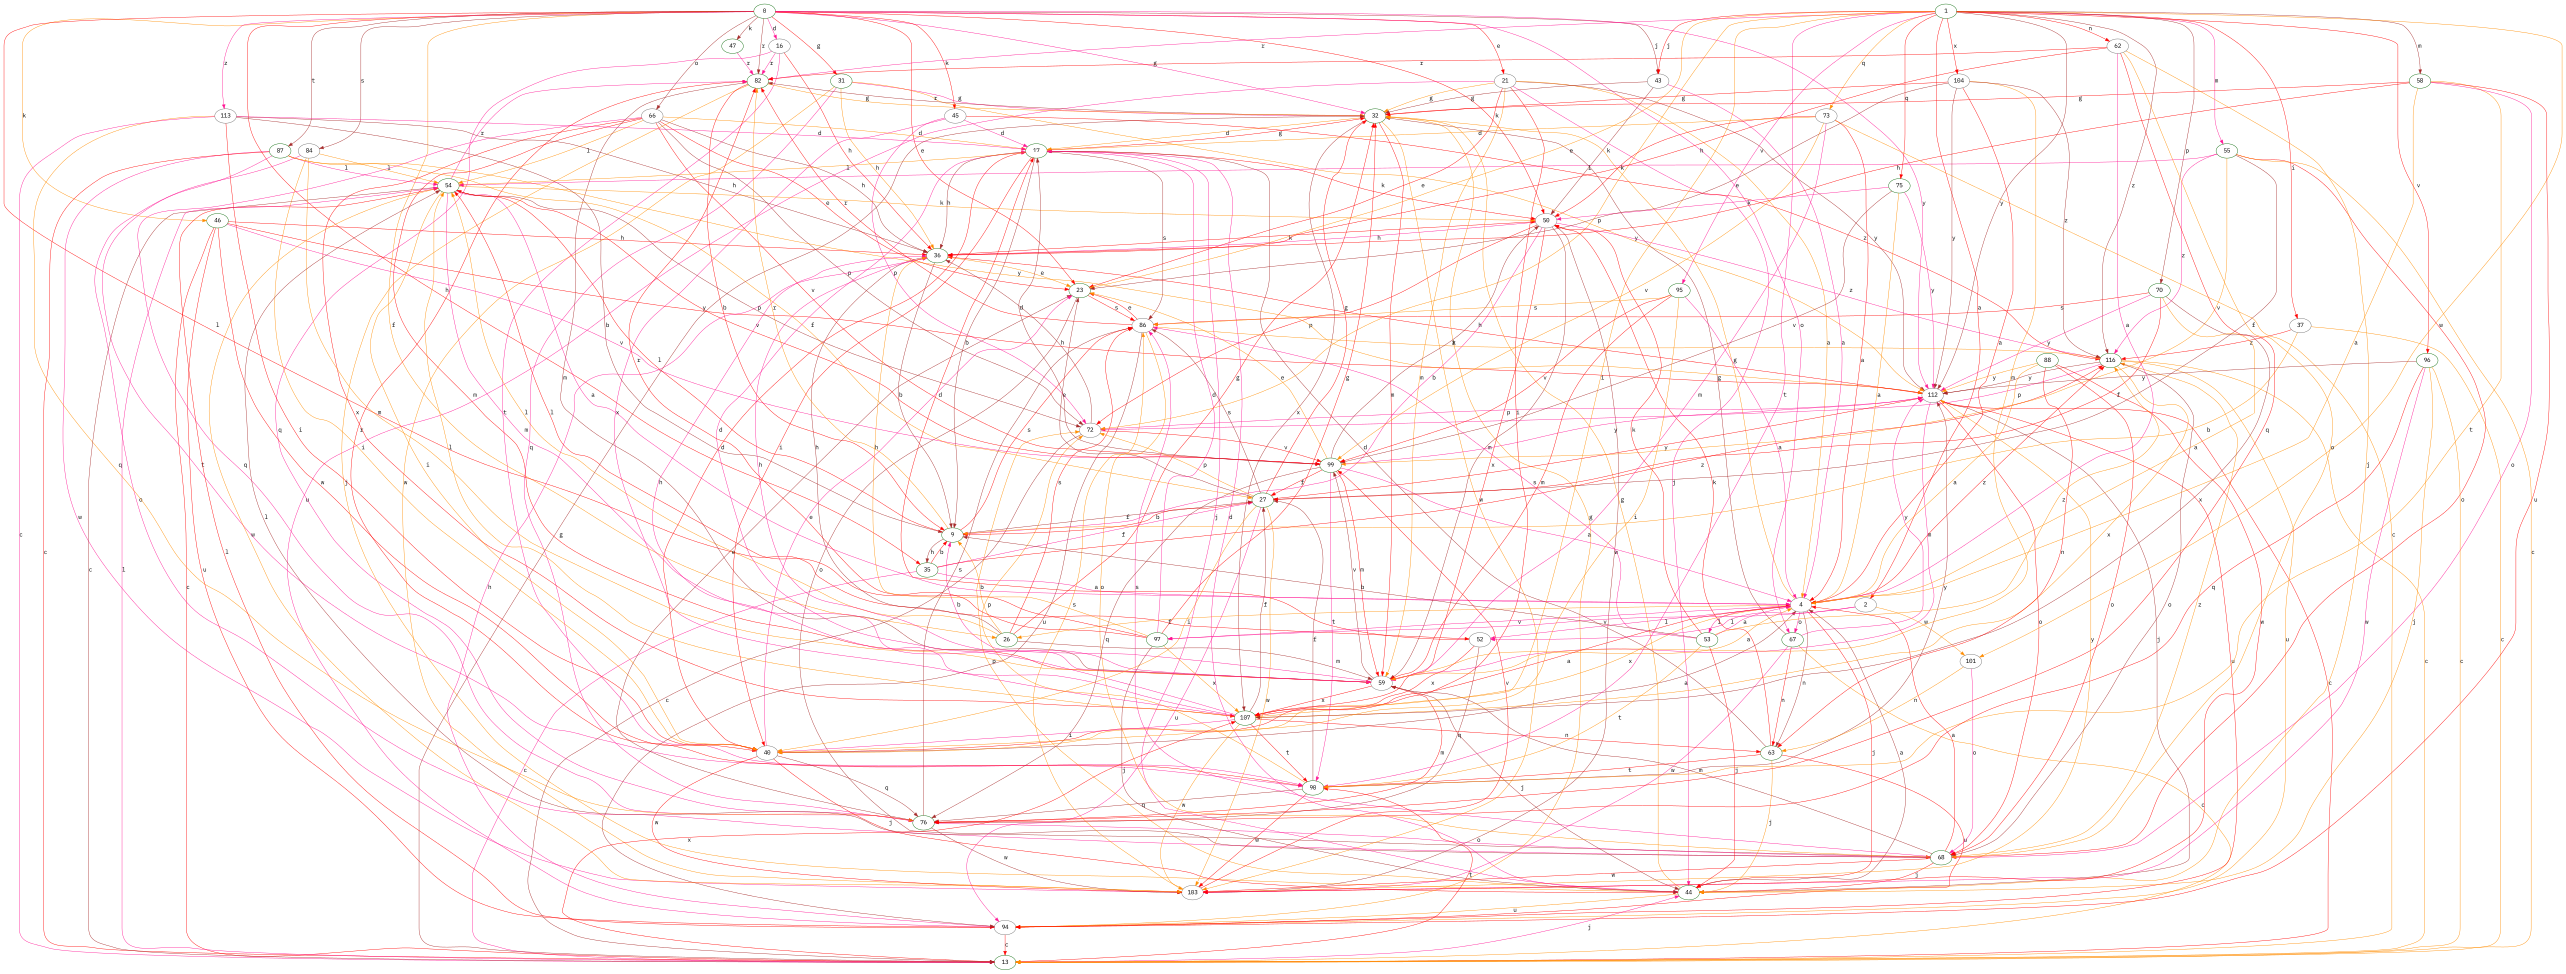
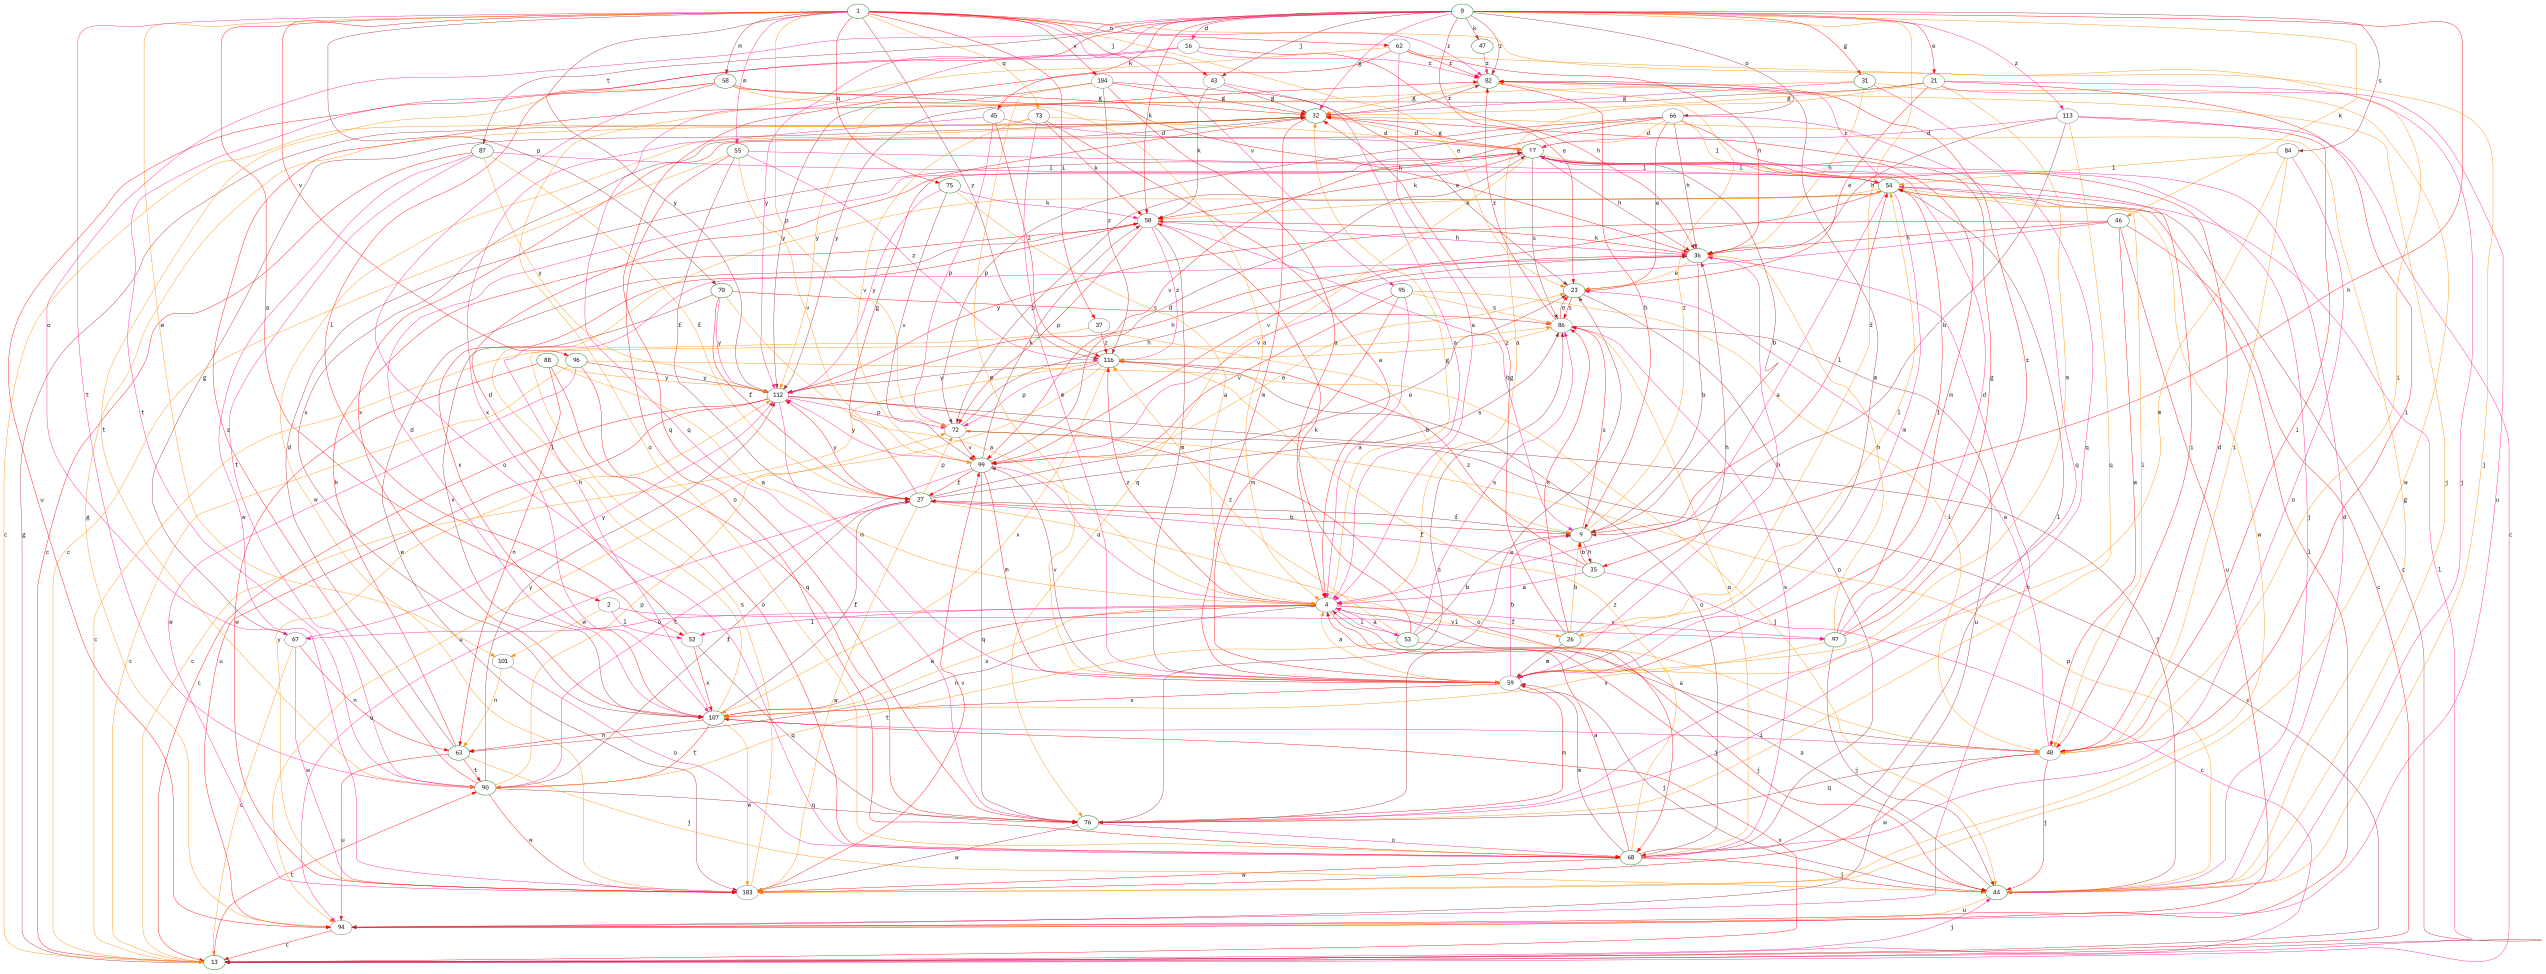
none -> (1174, 432)
(1793, 640) -> (295, 640)
